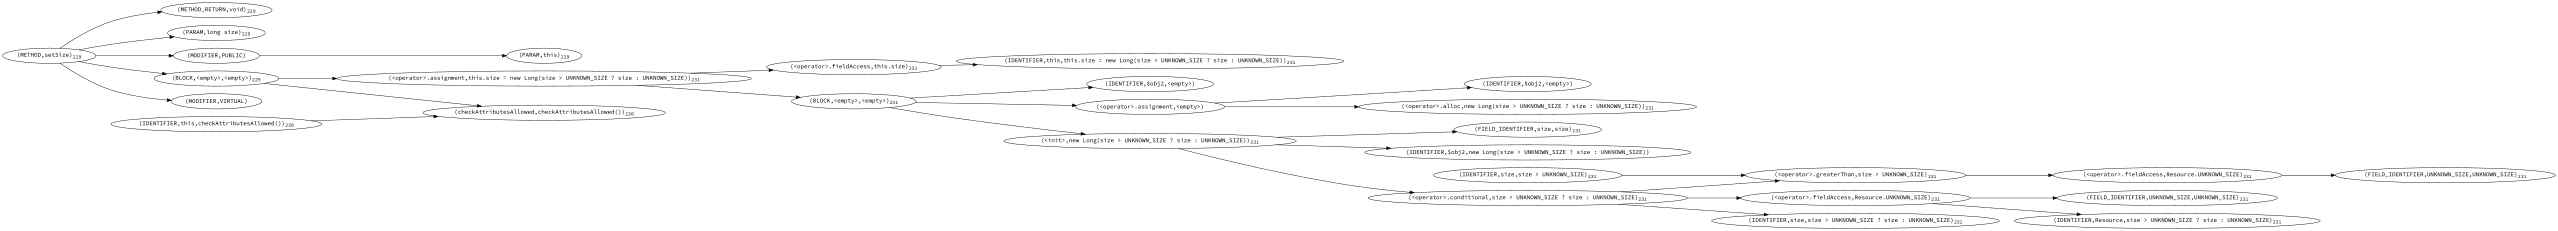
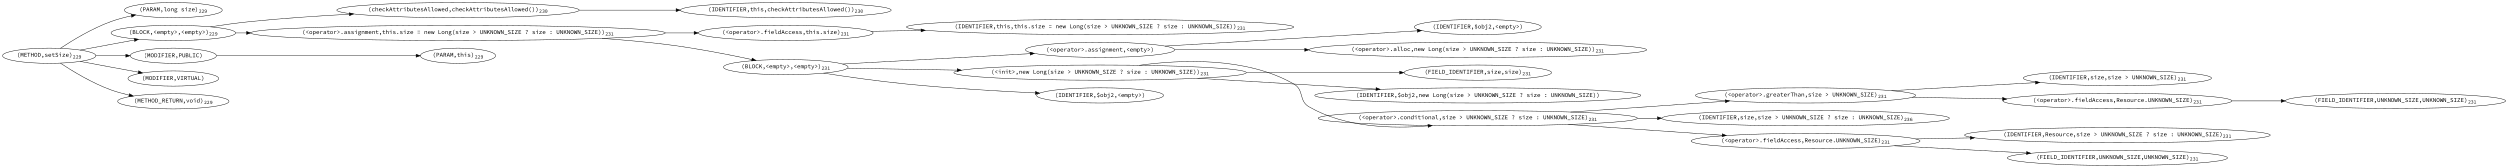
(373, 119) -> (628, 10)
(1682, 175) -> (1964, 87)
(1958, 220) -> (1908, 118)
